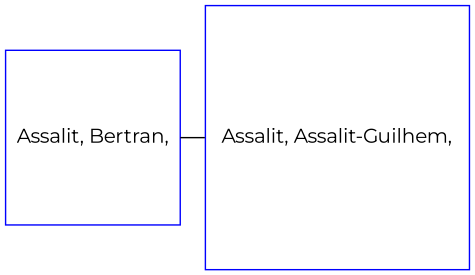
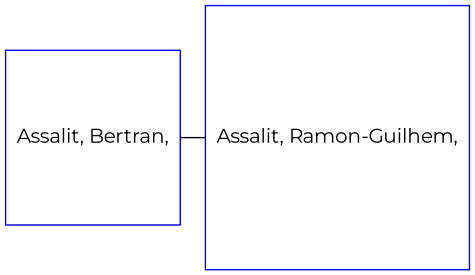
(337, 138) -> (337, 138)
